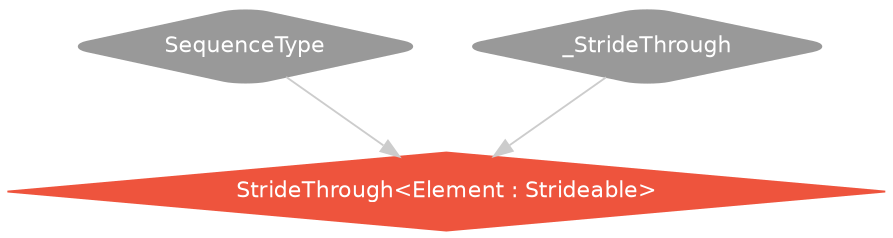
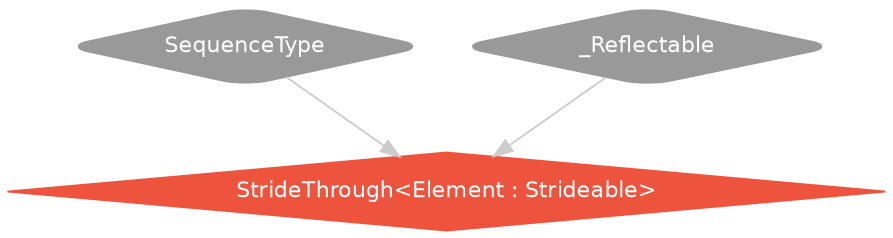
(647, 46) -> (647, 46)
